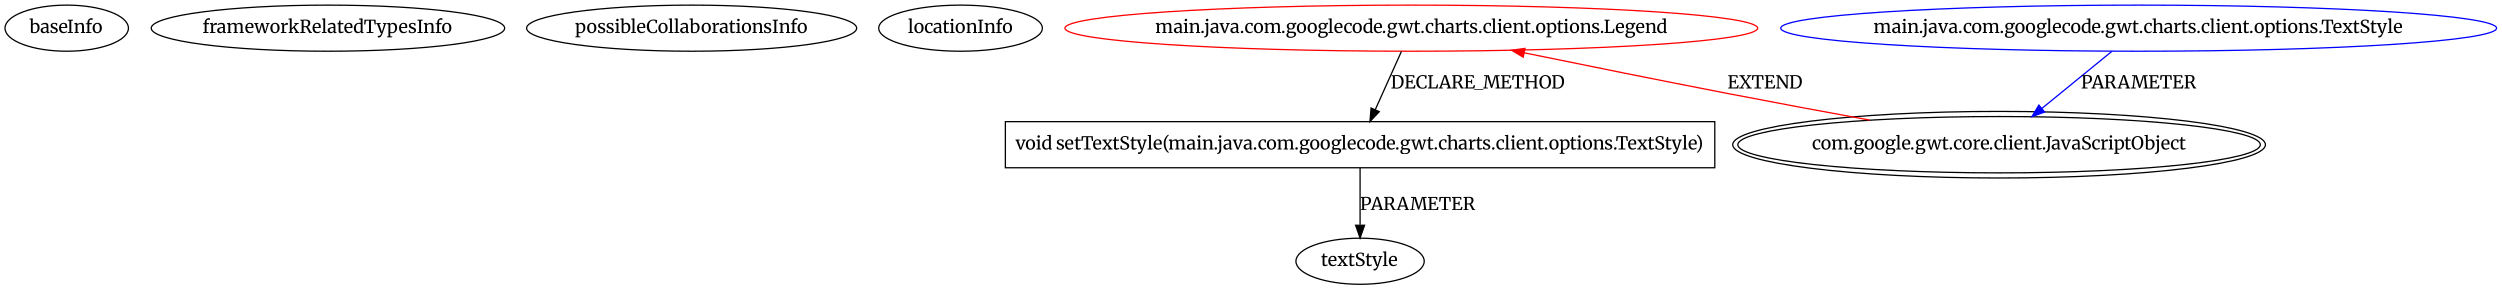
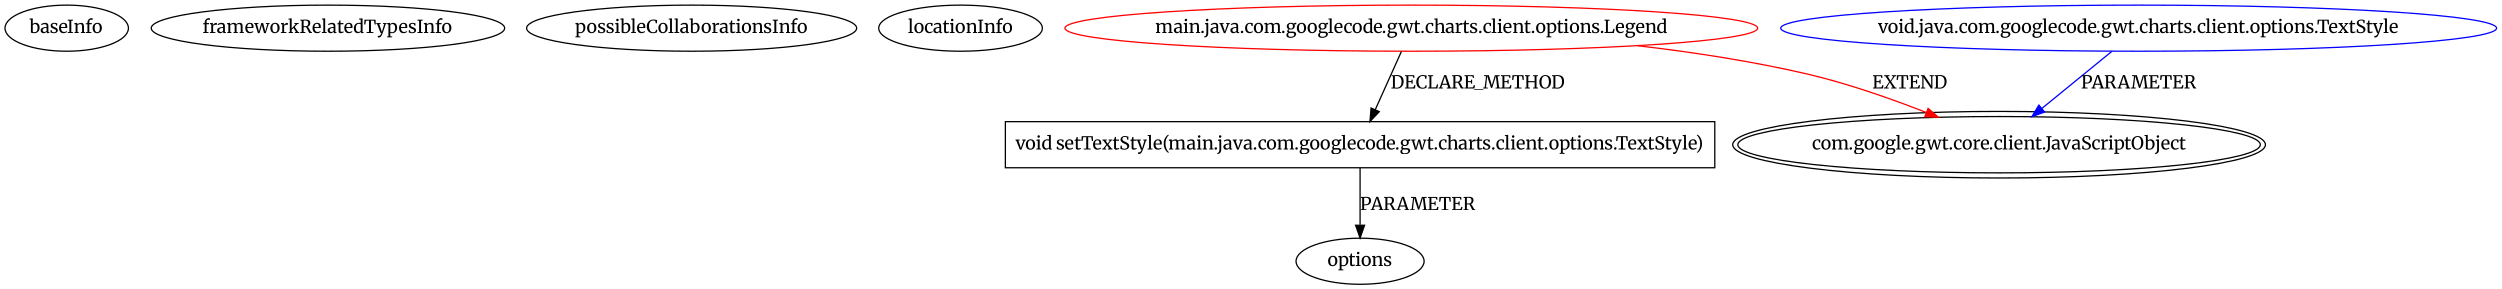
(2139, 28) -> (2139, 28)
(1697, 87) -> (1784, 69)
(1360, 261) -> (1360, 261)
